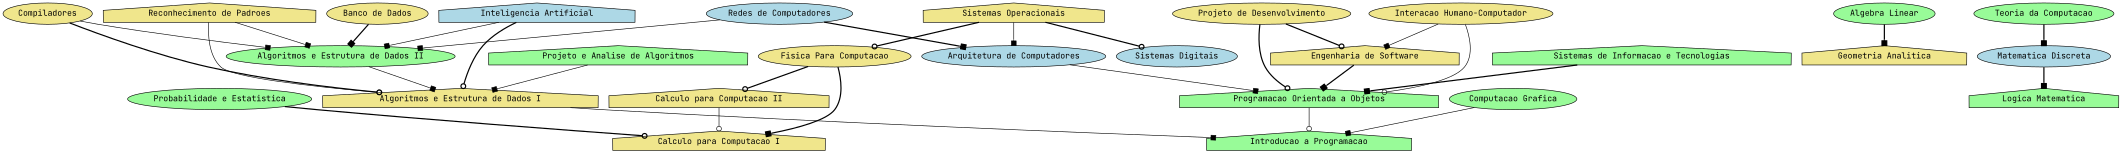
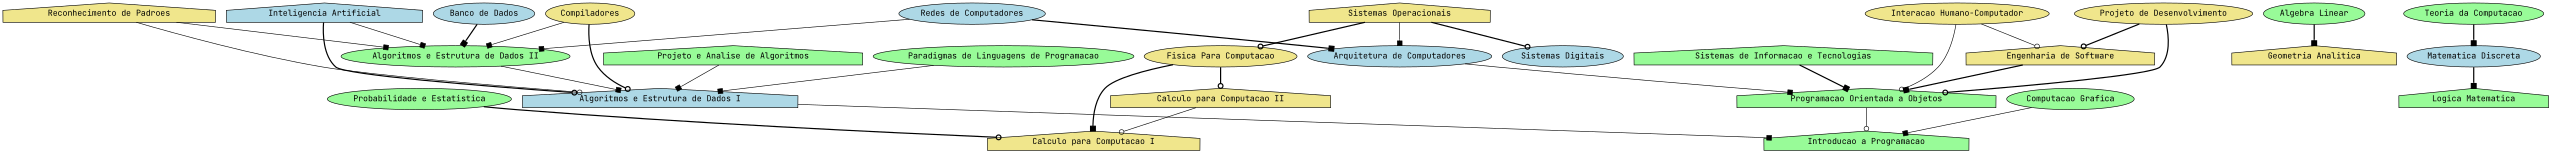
(377, 14) -> (484, 14)
(1414, 34) -> (2008, 35)
none -> (1004, 56)
(460, 99) -> (660, 99)
